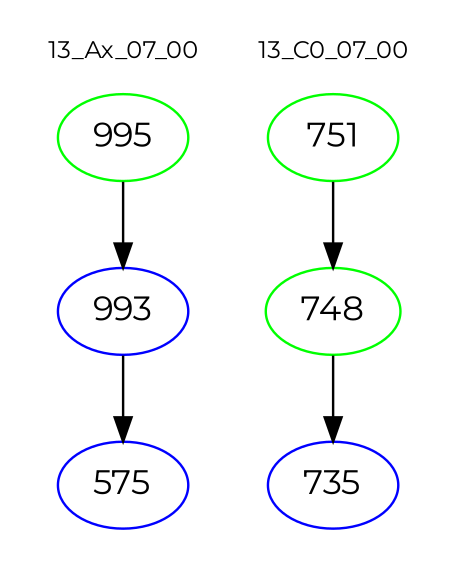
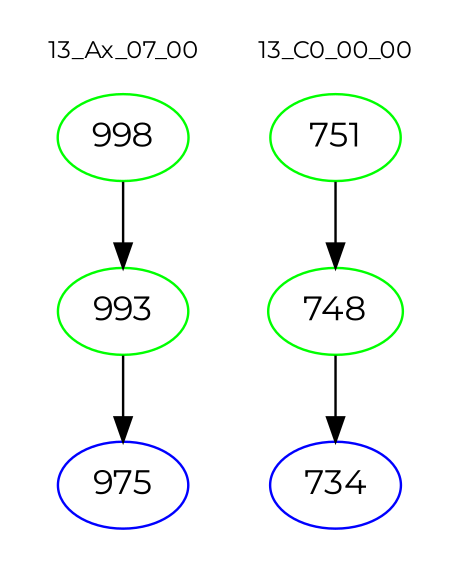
(334, 52) -> (336, 52)
(123, 138) -> (123, 138)
(123, 311) -> (123, 311)
(123, 485) -> (123, 485)
(333, 485) -> (336, 485)
